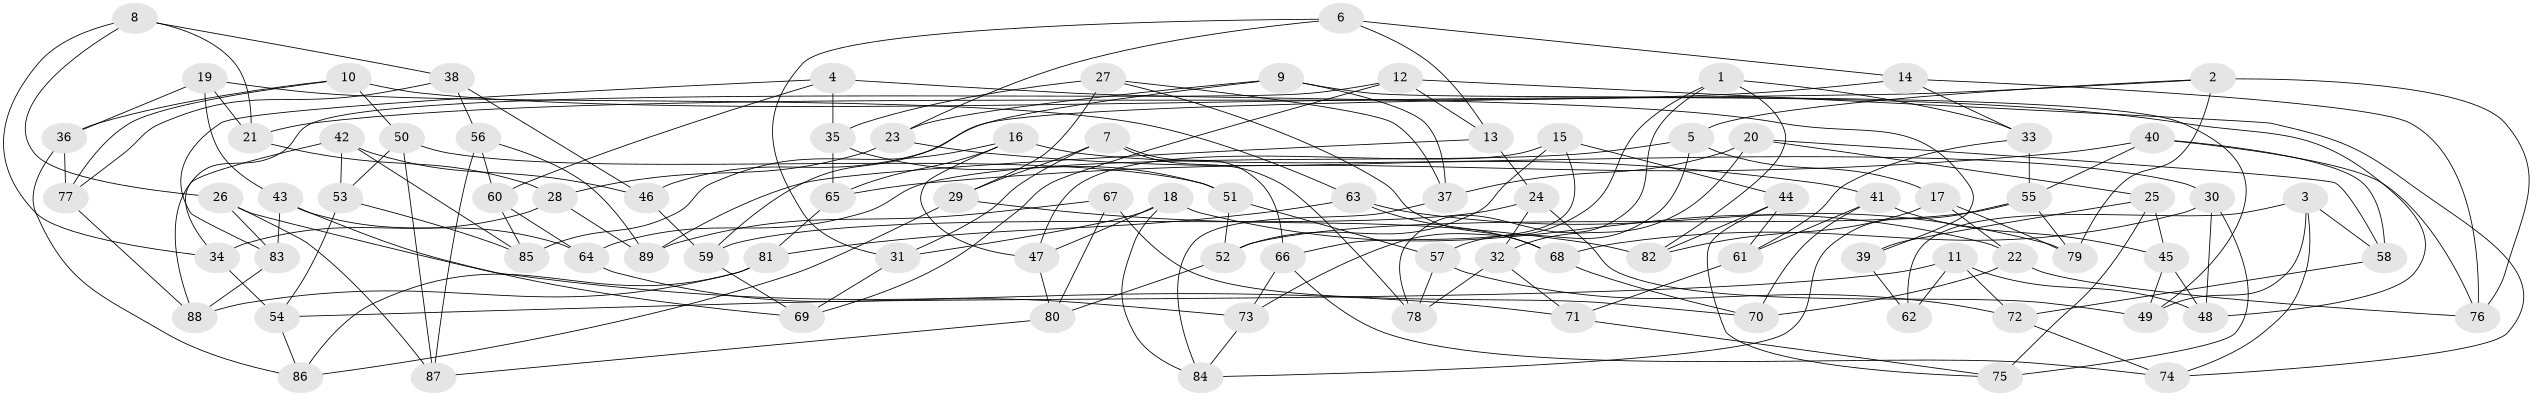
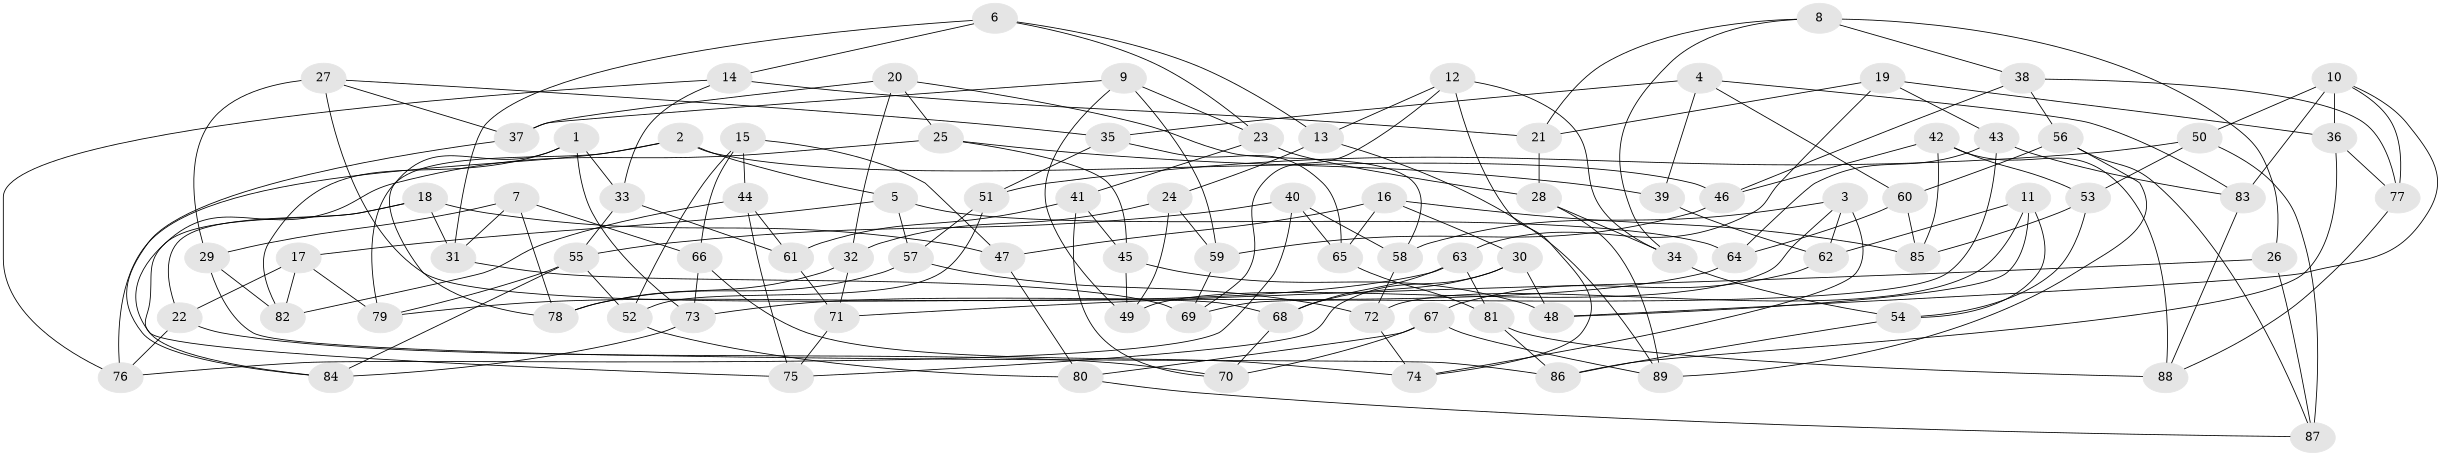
(249, 228) -> (2289, 138)
none -> (1628, 287)
